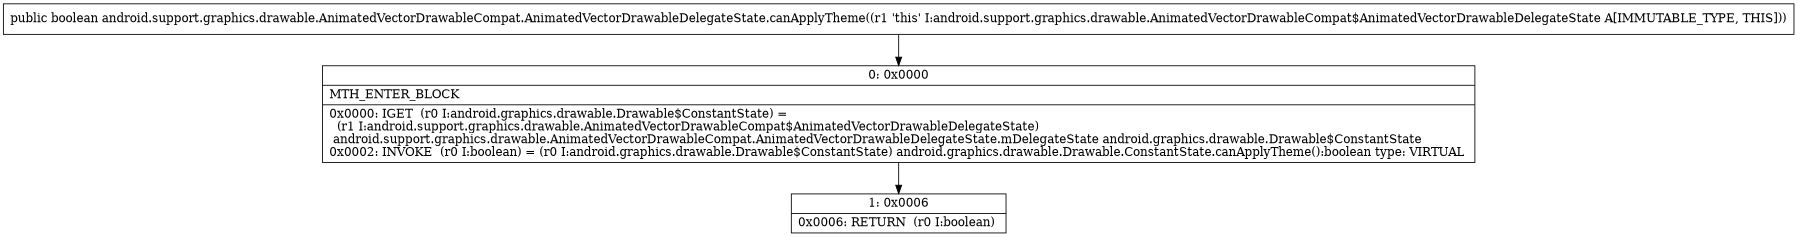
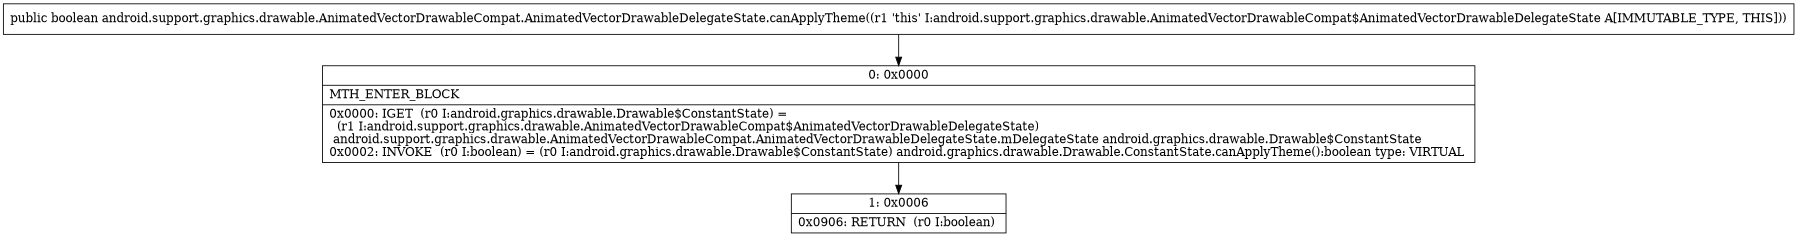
(899, 223) -> (899, 223)
